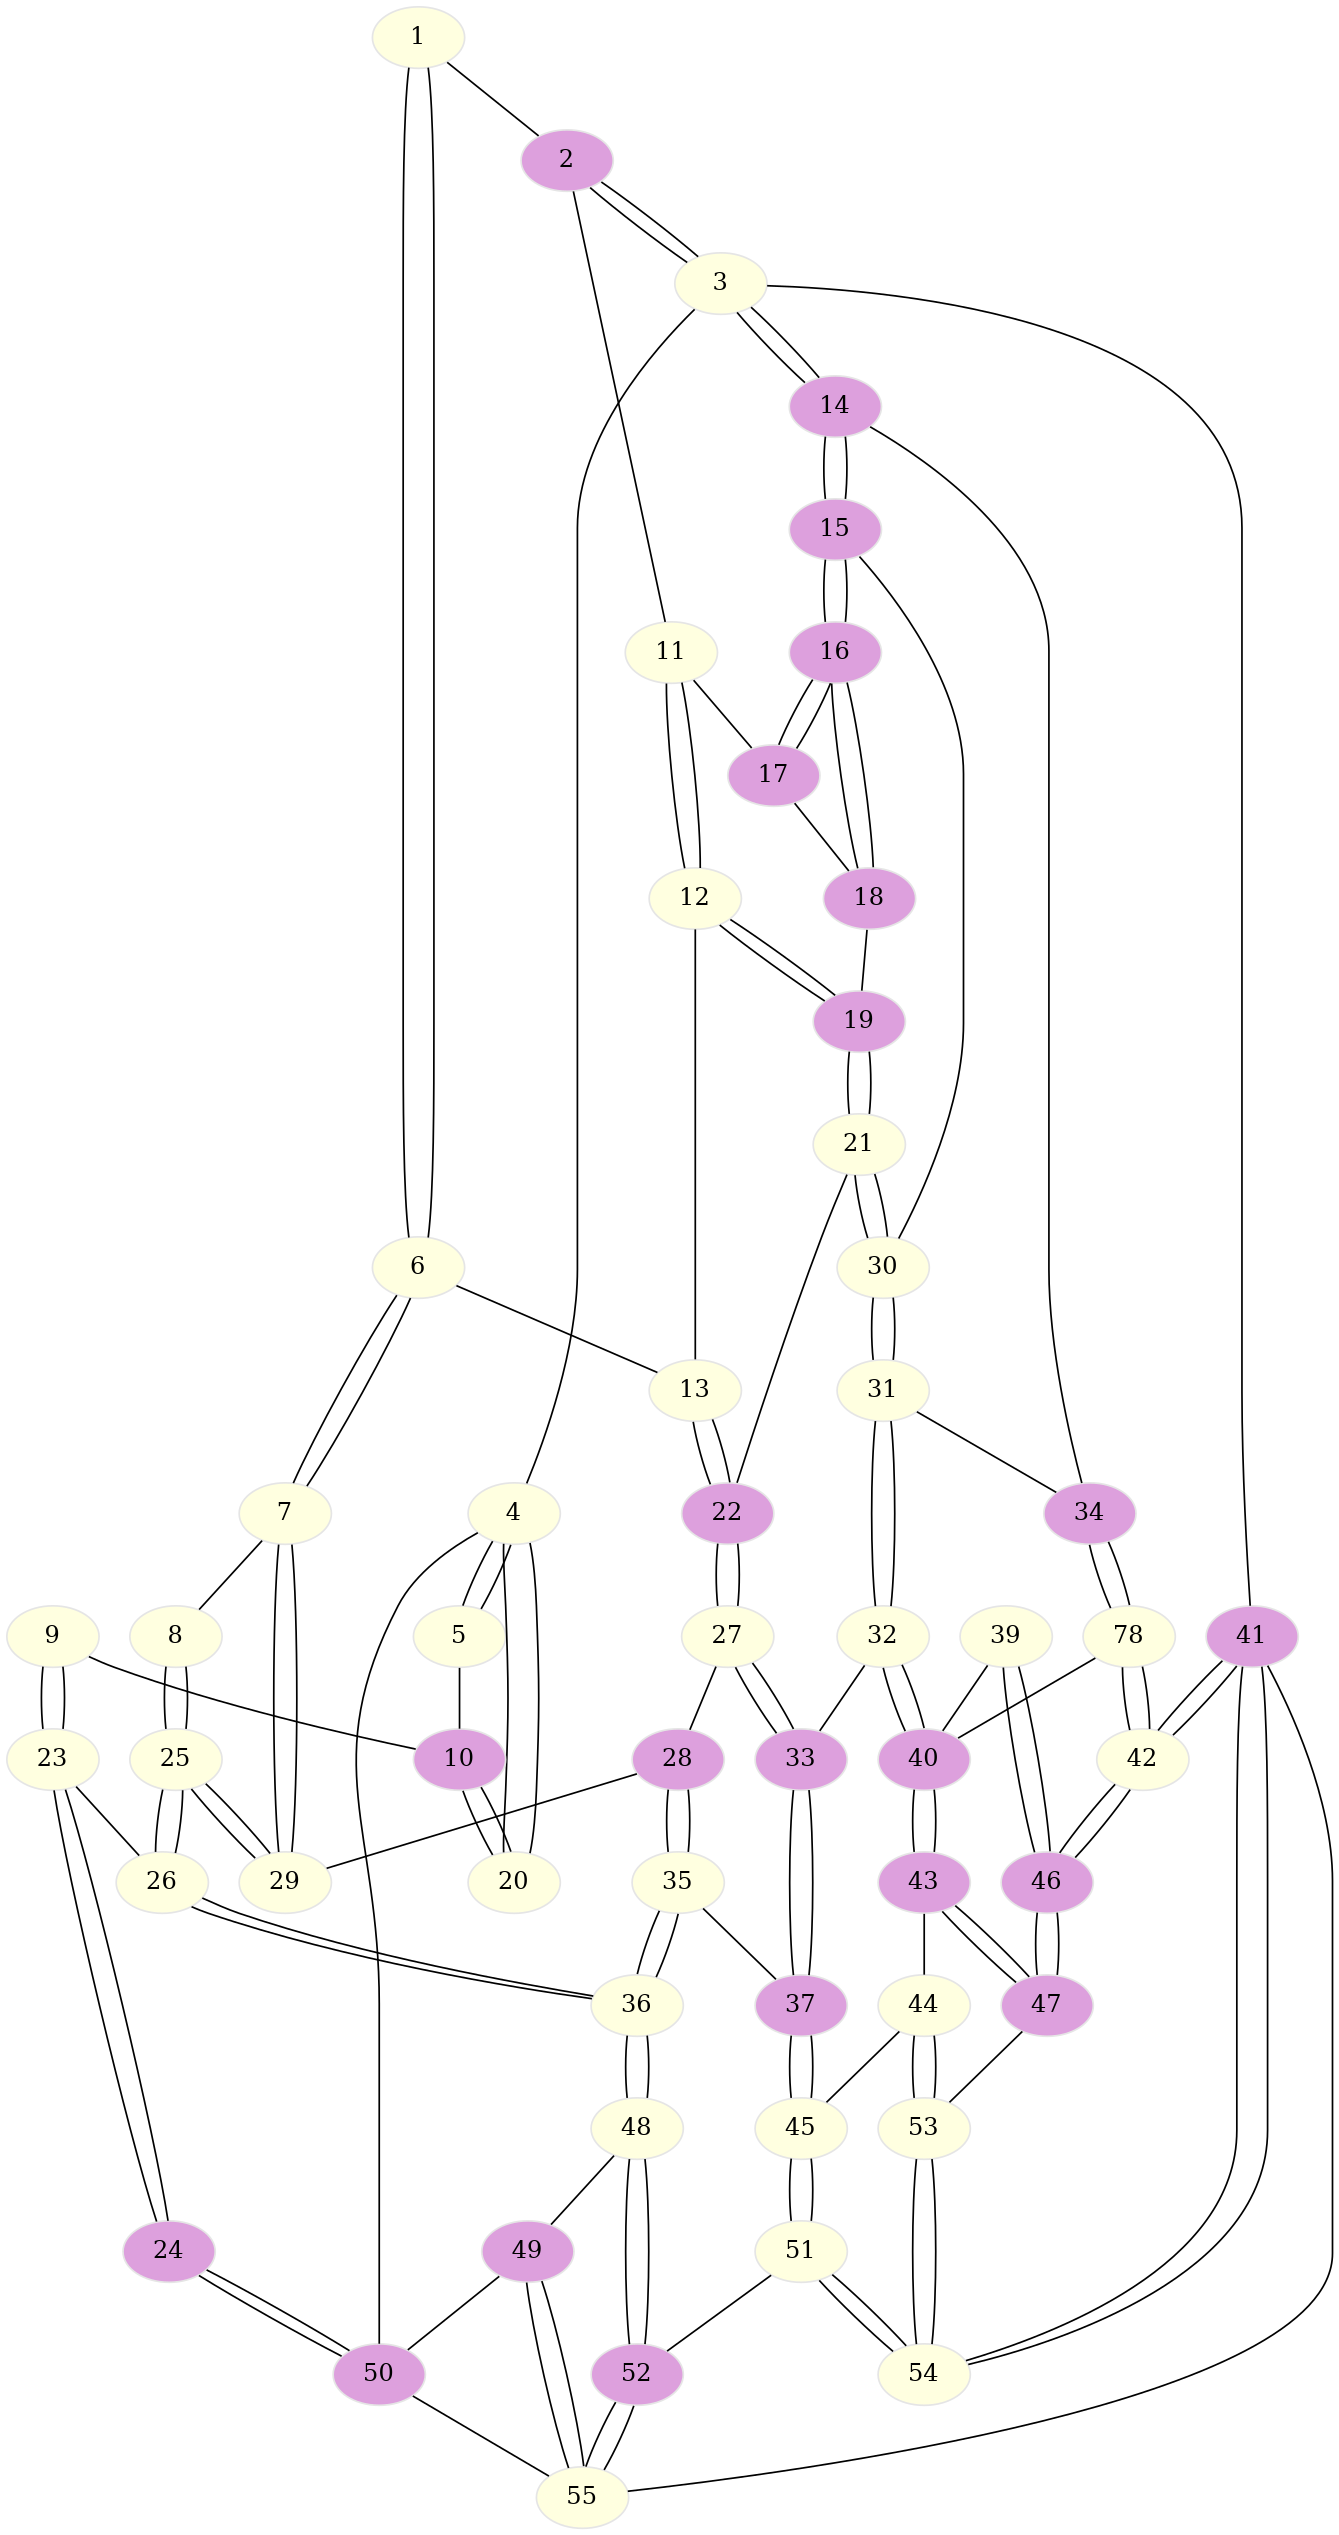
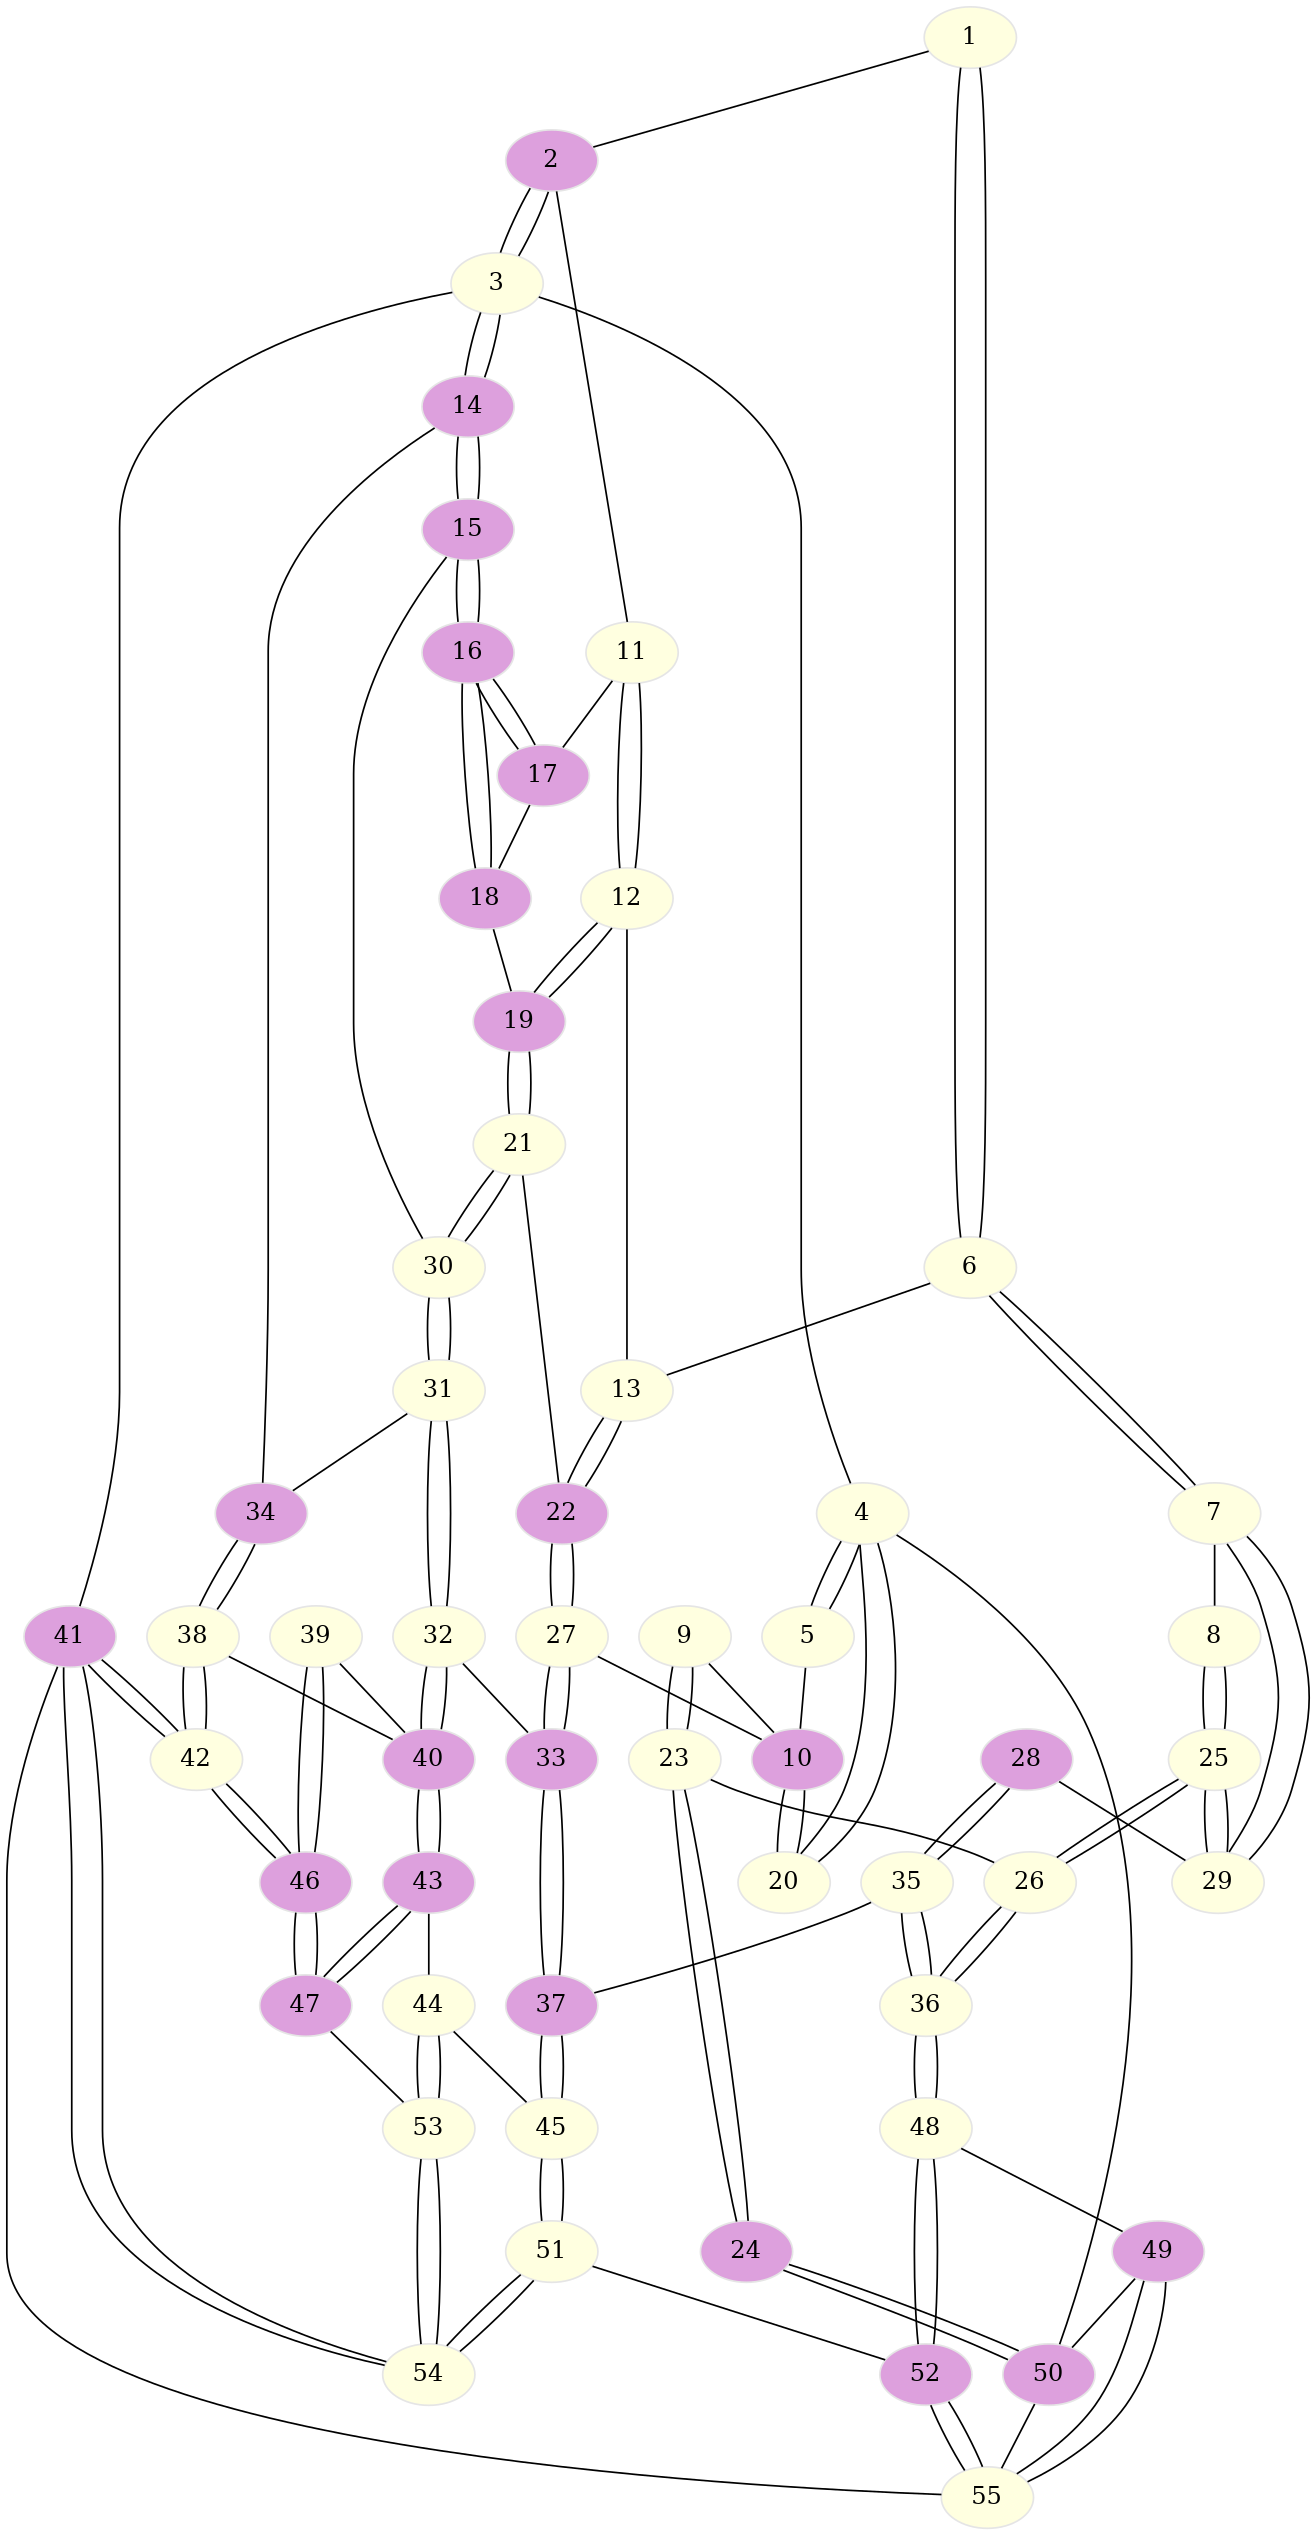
(1129, 1637) -> (193, 1637)
(703, 1698) -> (680, 1698)
